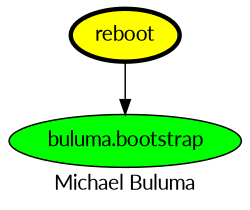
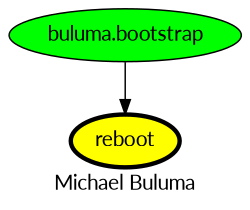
(125, 81) -> (125, 81)
